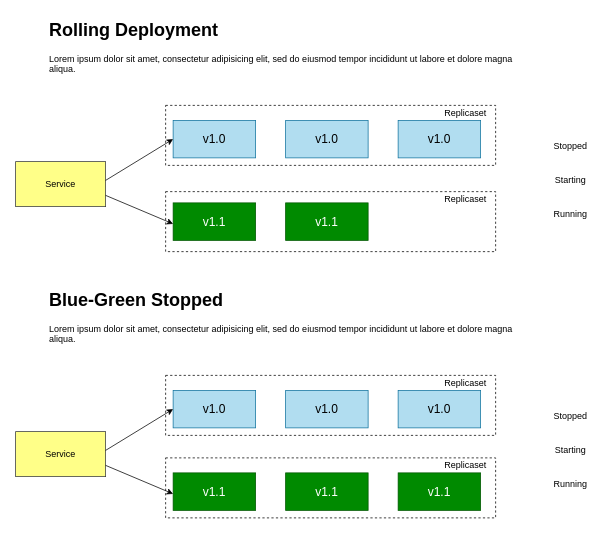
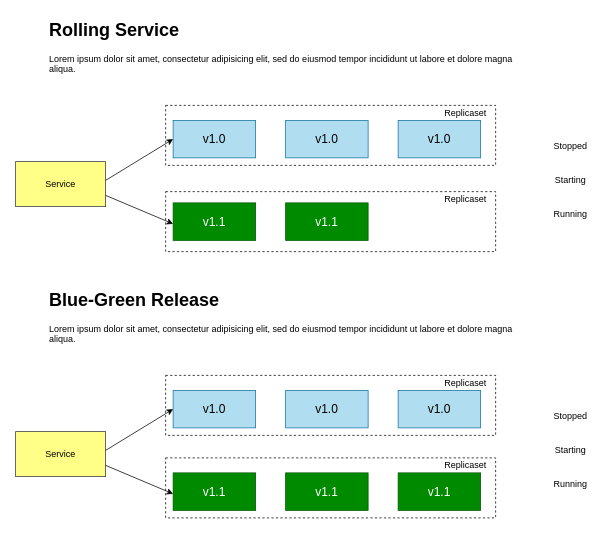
(282, 24) -> (282, 24)
(282, 294) -> (282, 294)
